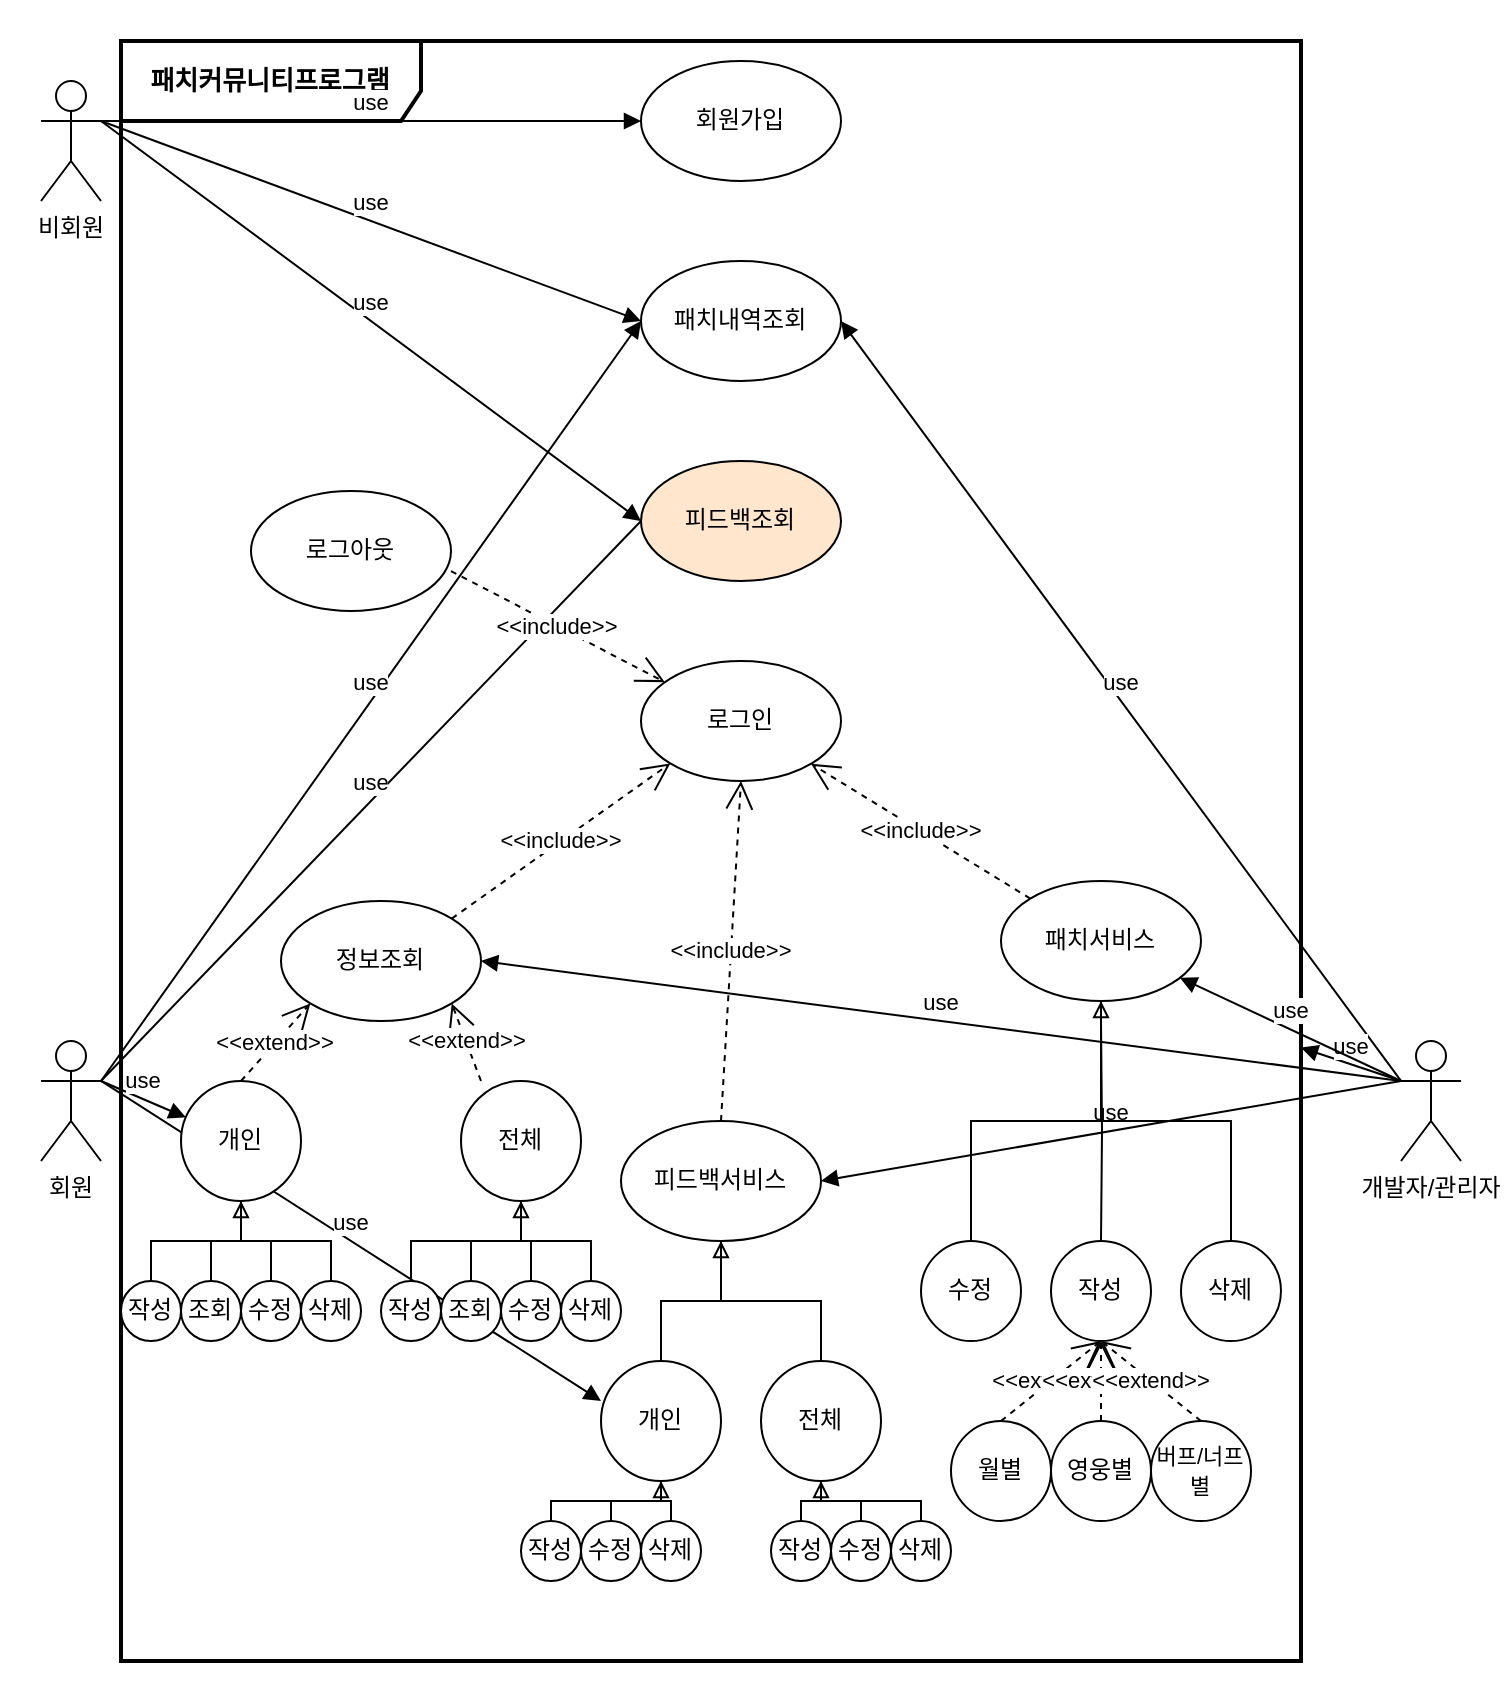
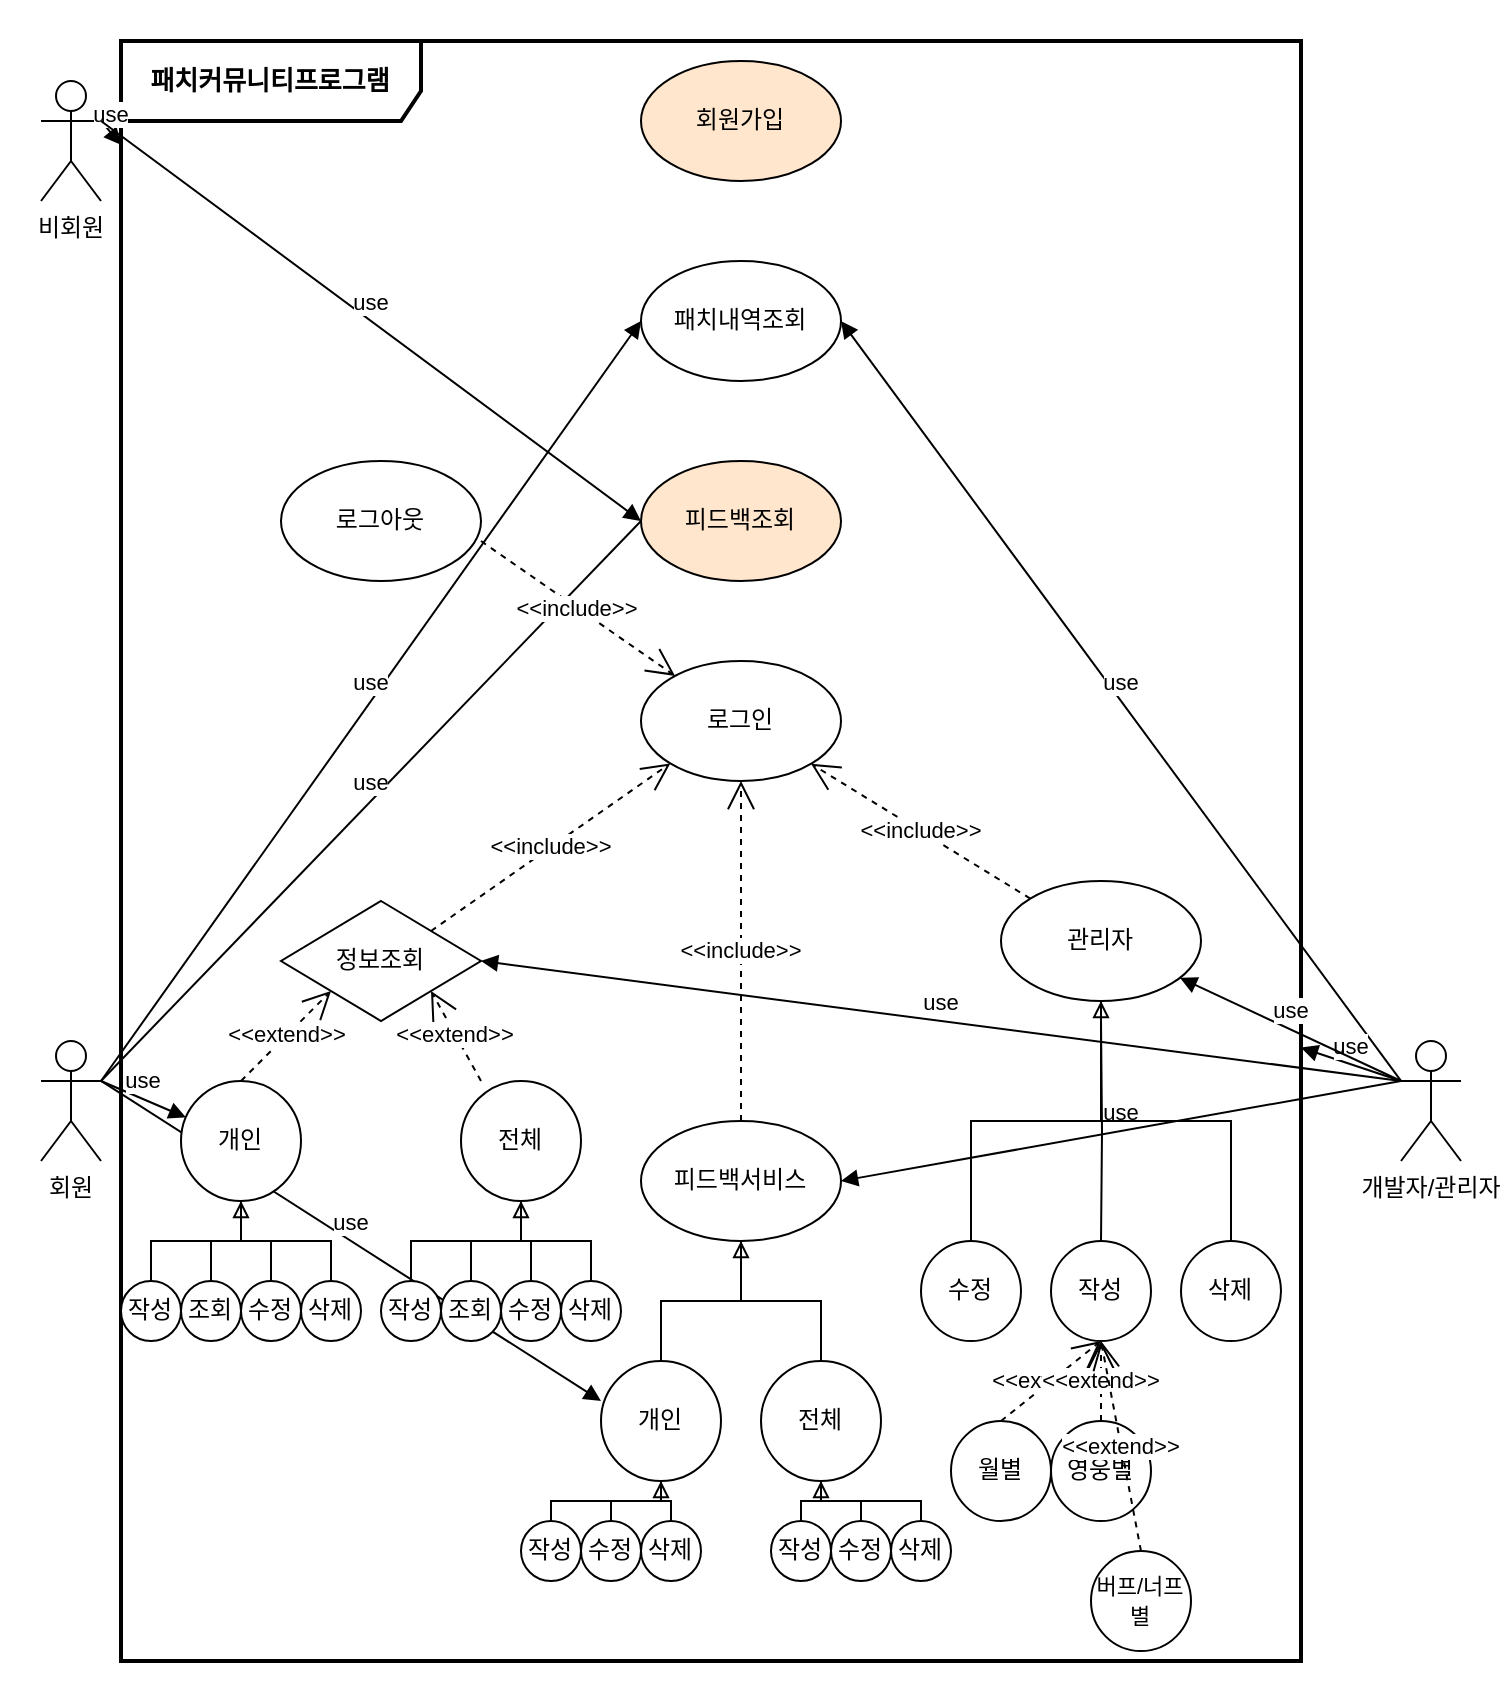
(513, 121) -> none
(741, 121) -> (741, 121)
(369, 220) -> (108, 129)
(351, 551) -> (381, 521)
(1101, 941) -> (1101, 941)
(381, 961) -> (381, 961)
(721, 1181) -> (741, 1181)
(1201, 1471) -> (1141, 1601)
